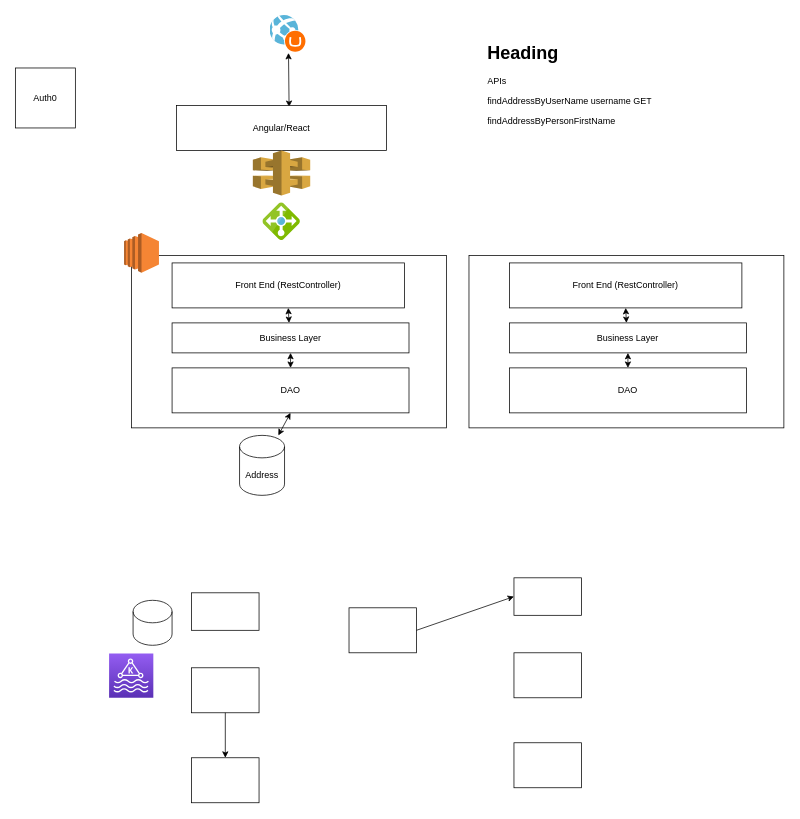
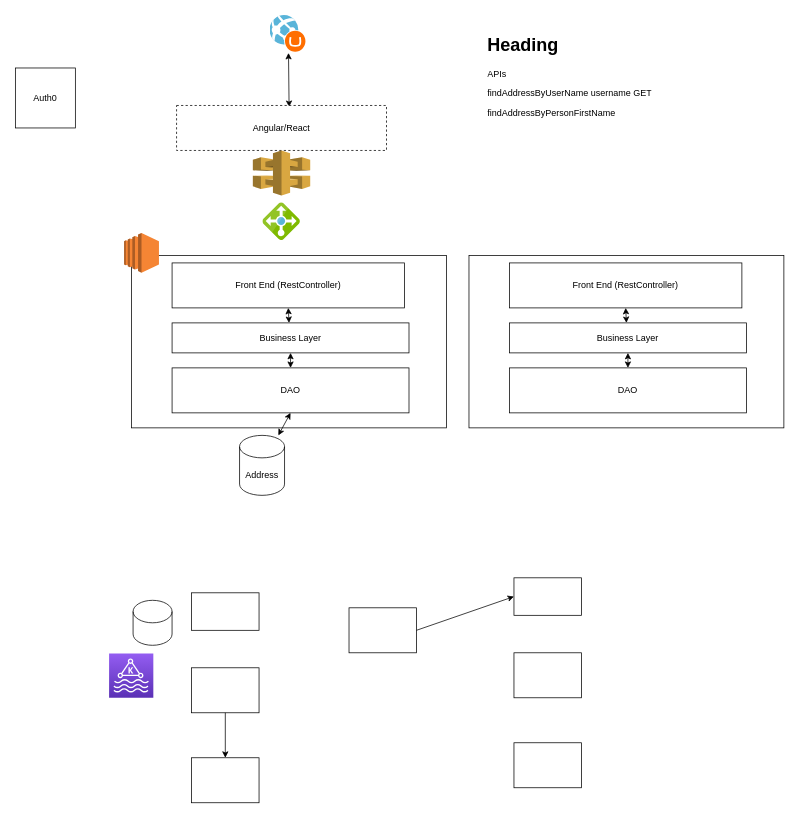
(570, 109) -> (570, 102)
(282, 128) -> (282, 128)
